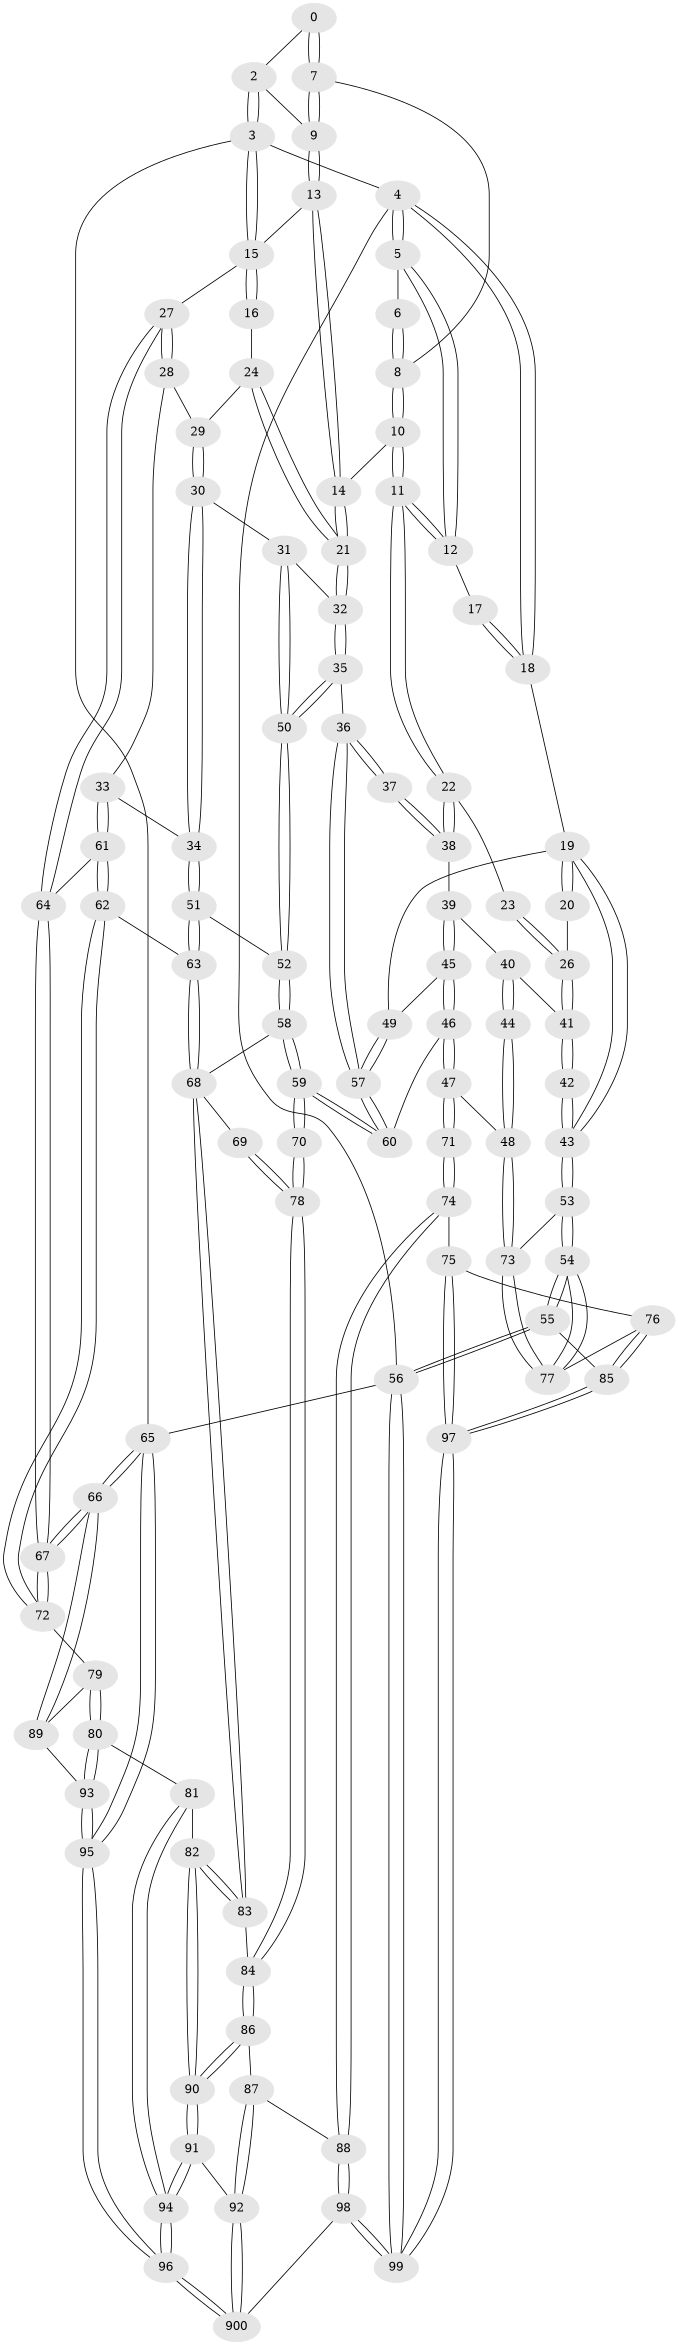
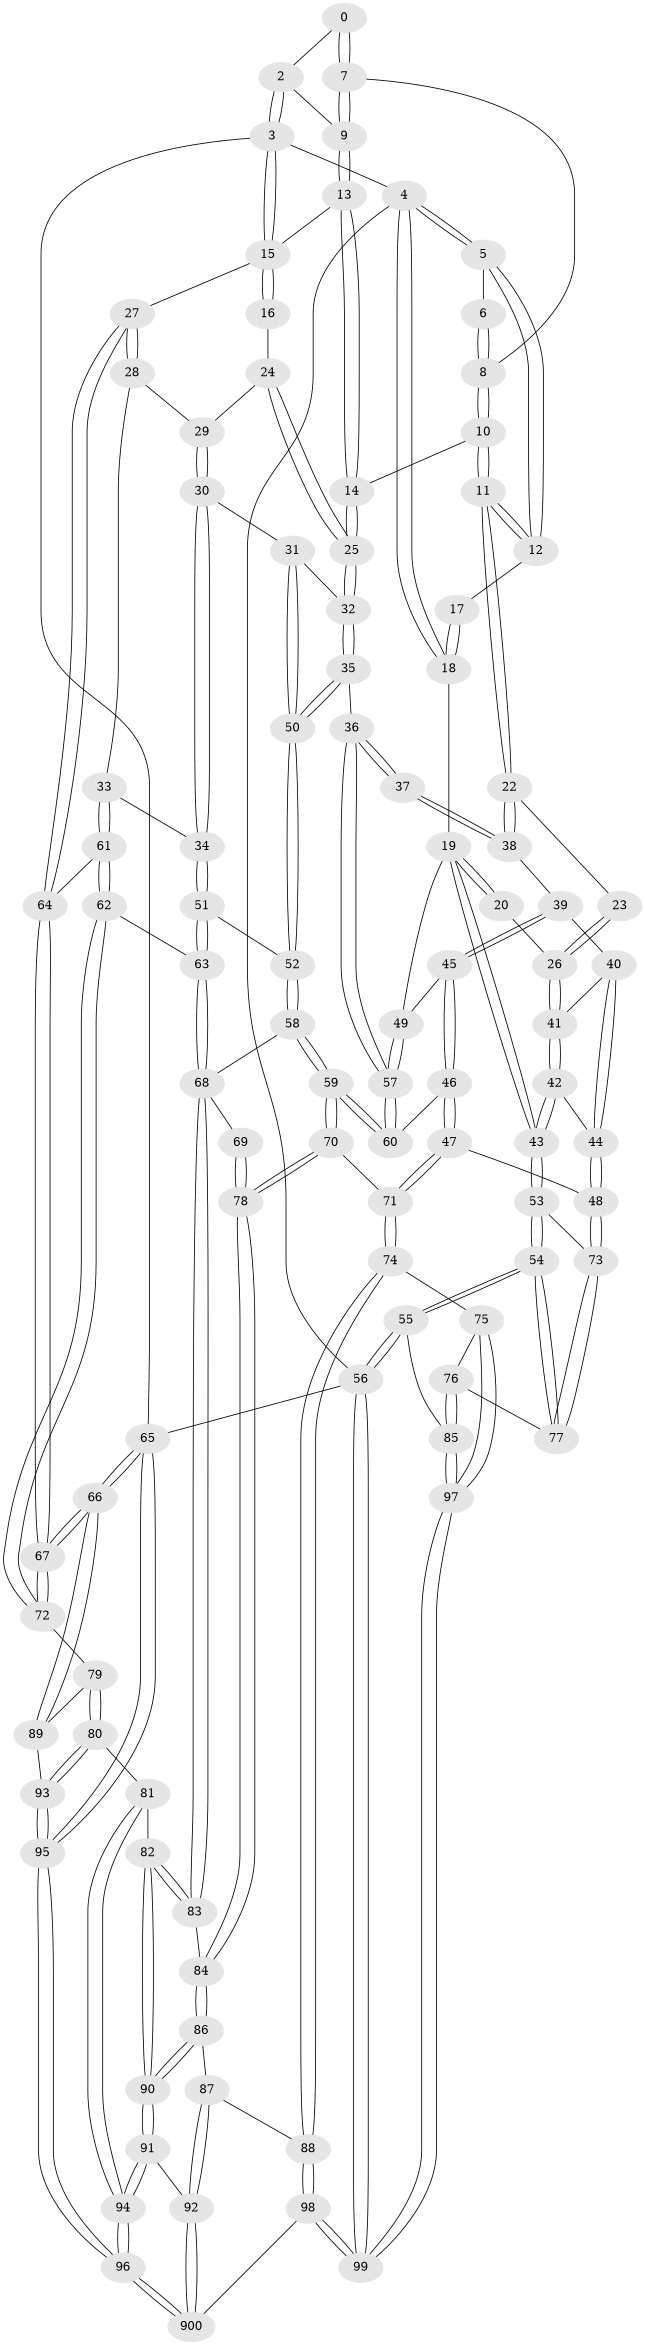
(344, 551) -> (352, 551)
none -> (575, 1113)
none -> (361, 1172)
